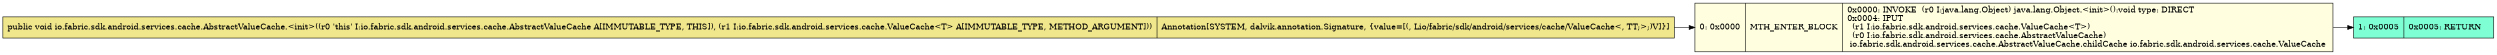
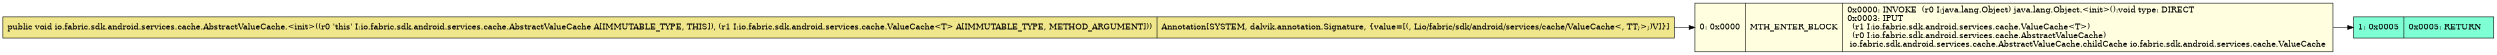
(1878, 19) -> (1878, 19)
